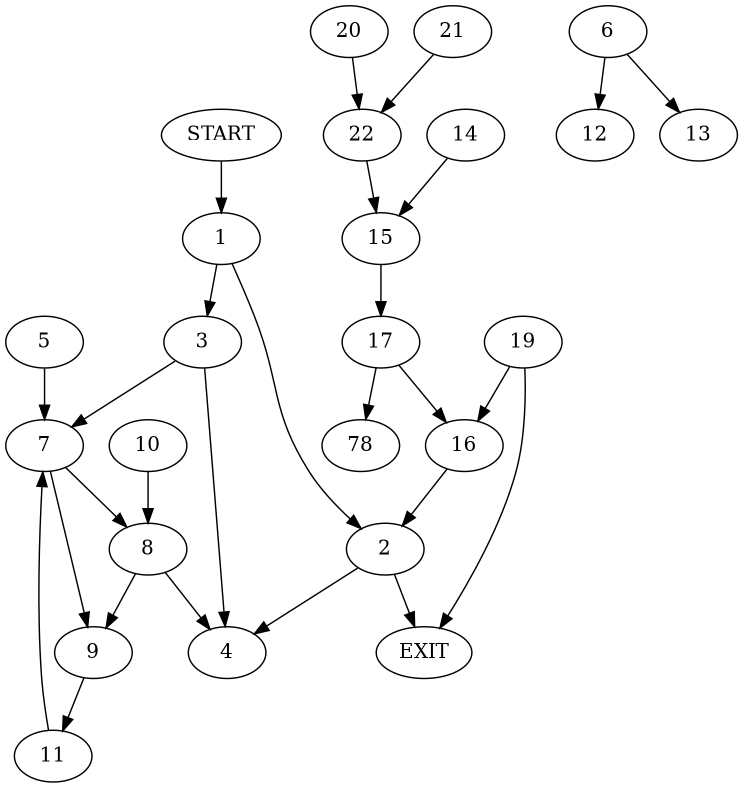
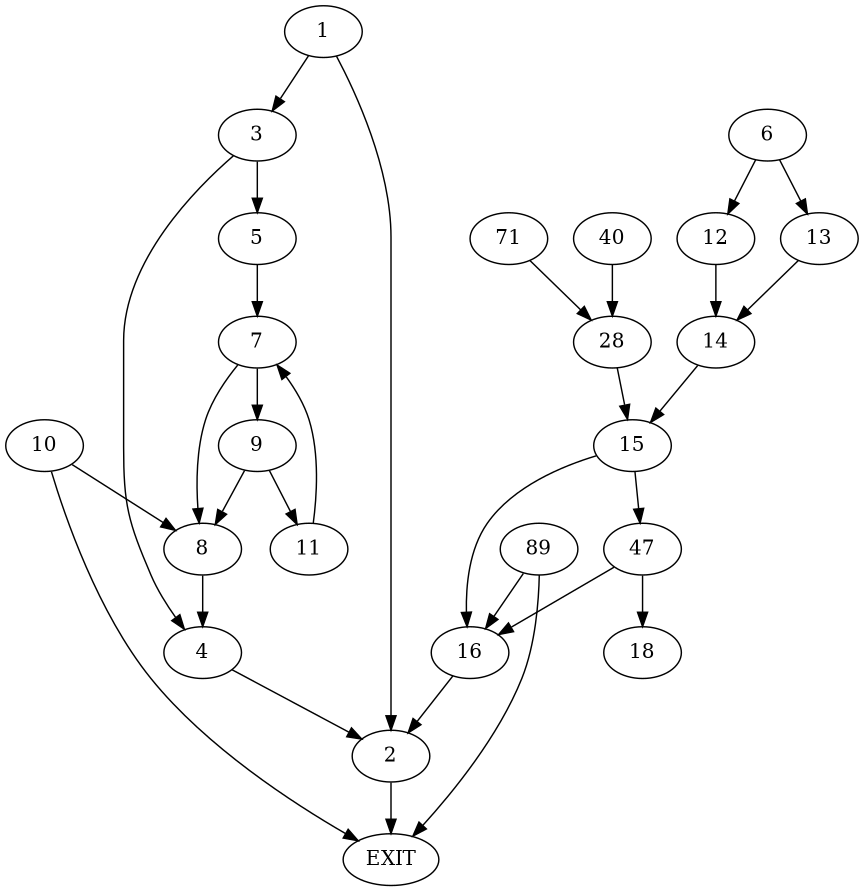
(349, 32) -> (612, 239)
(453, 32) -> (509, 239)
(221, 135) -> none
(362, 135) -> (612, 342)
none -> (716, 283)
none -> (773, 285)
(381, 342) -> (643, 549)
(523, 342) -> (539, 549)
(130, 390) -> (257, 180)
(361, 446) -> (643, 653)
none -> (499, 509)
(124, 594) -> (233, 491)
(312, 597) -> (291, 701)
none -> (157, 686)
